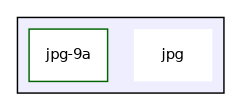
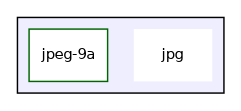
(68, 55) -> (68, 55)
